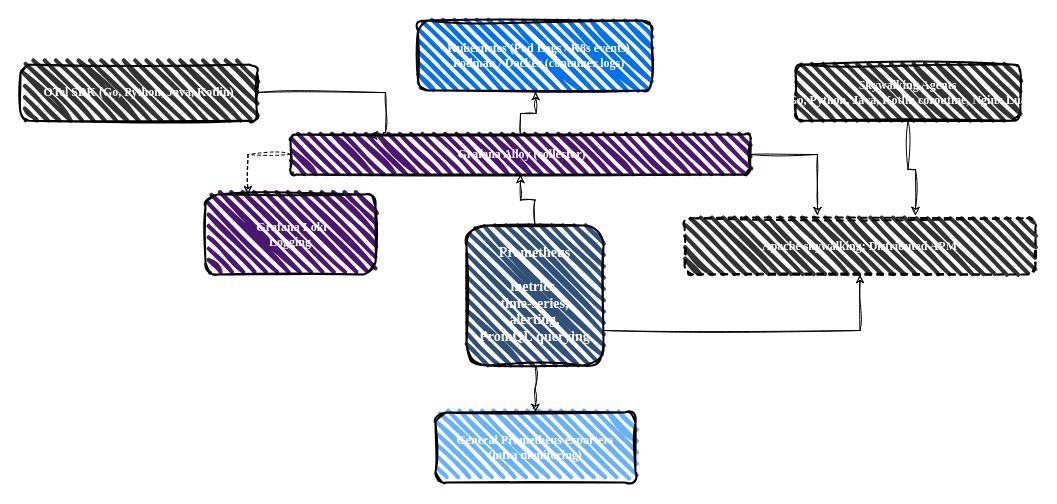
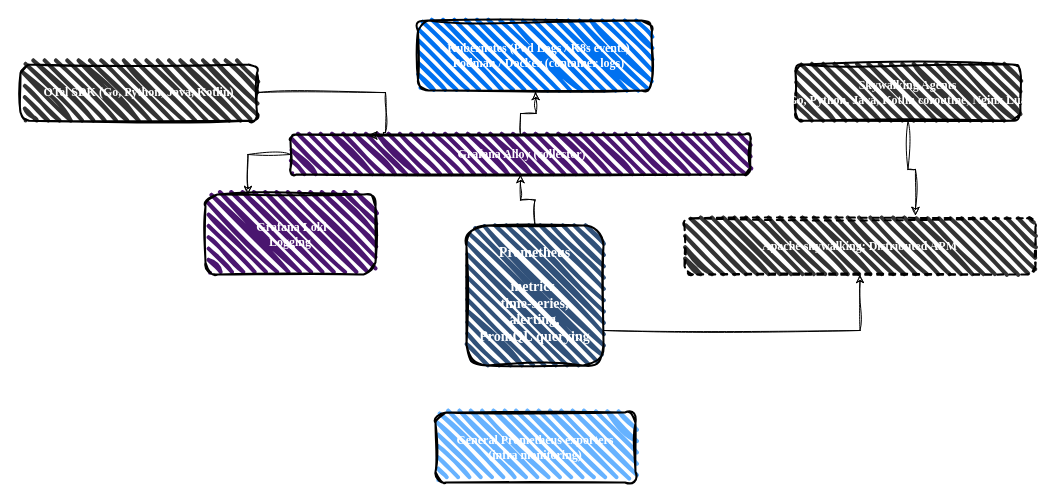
(254, 155) -> (254, 155)
(812, 155) -> none
(535, 386) -> none
